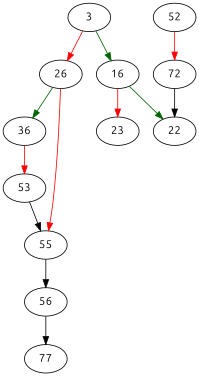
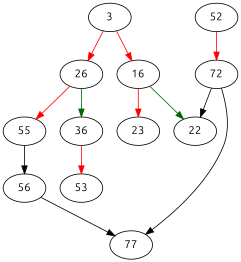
(102, 42) -> (122, 42)
none -> (211, 169)
(34, 213) -> none
